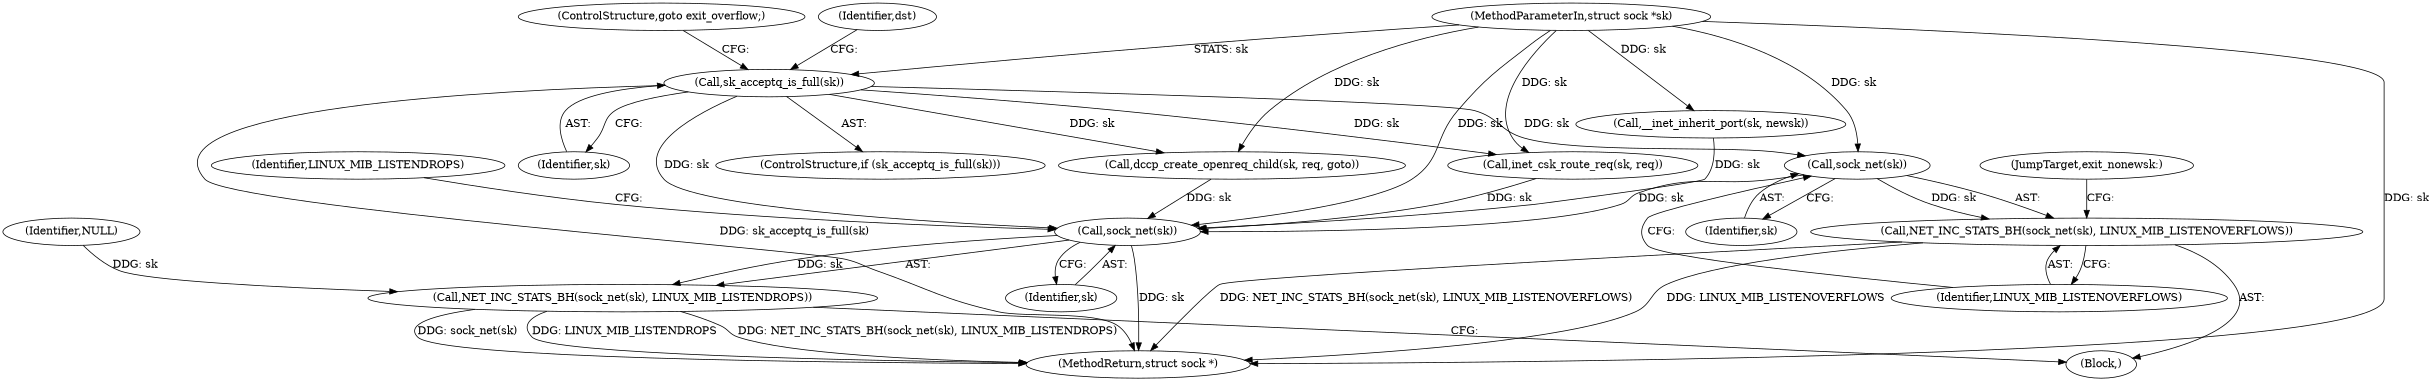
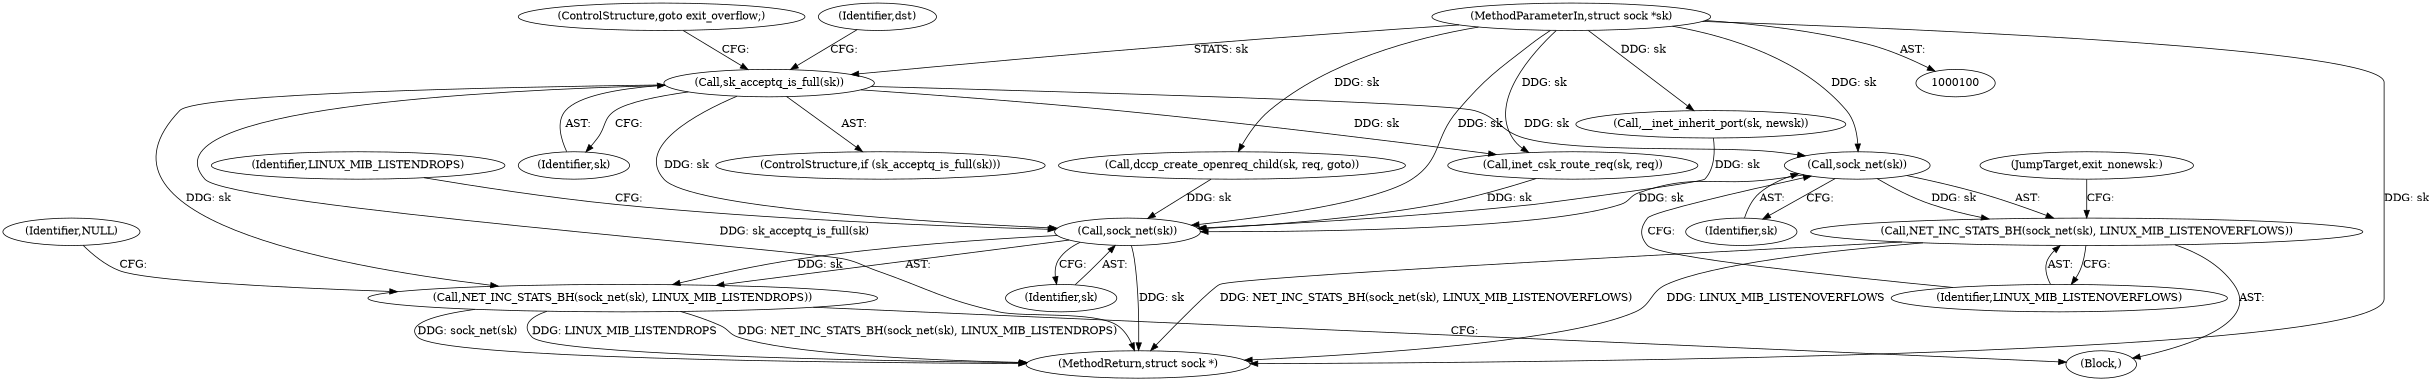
none -> (1956, 83)
(993, 123) -> (208, 103)
(135, 265) -> (135, 265)
